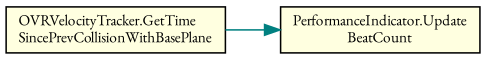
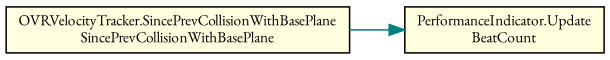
(116, 30) -> (178, 30)
